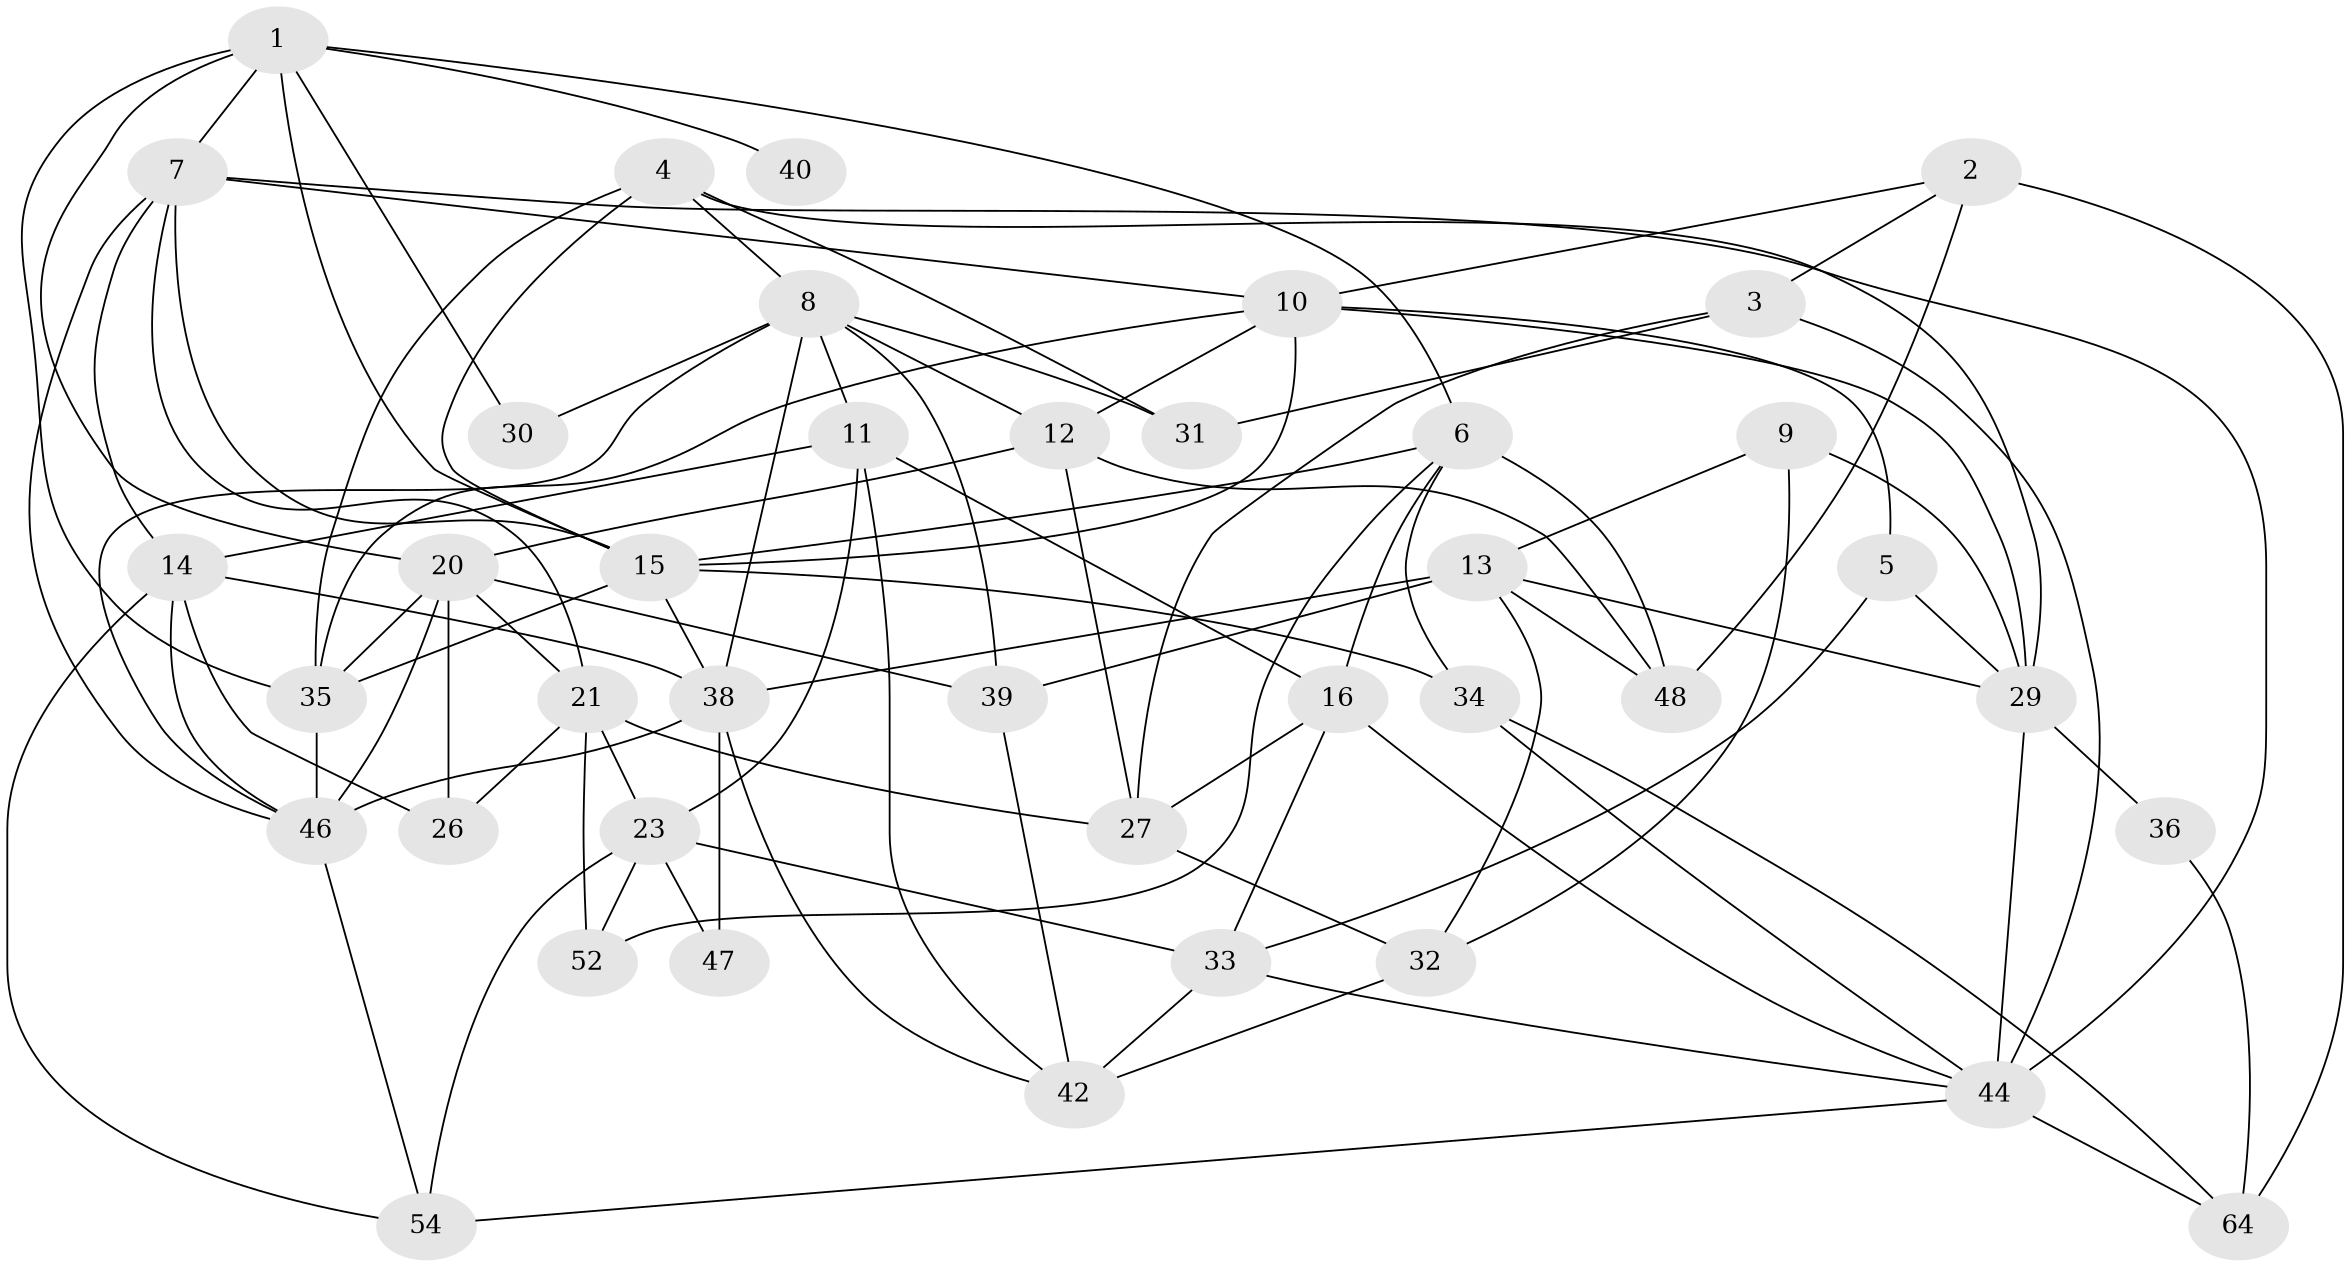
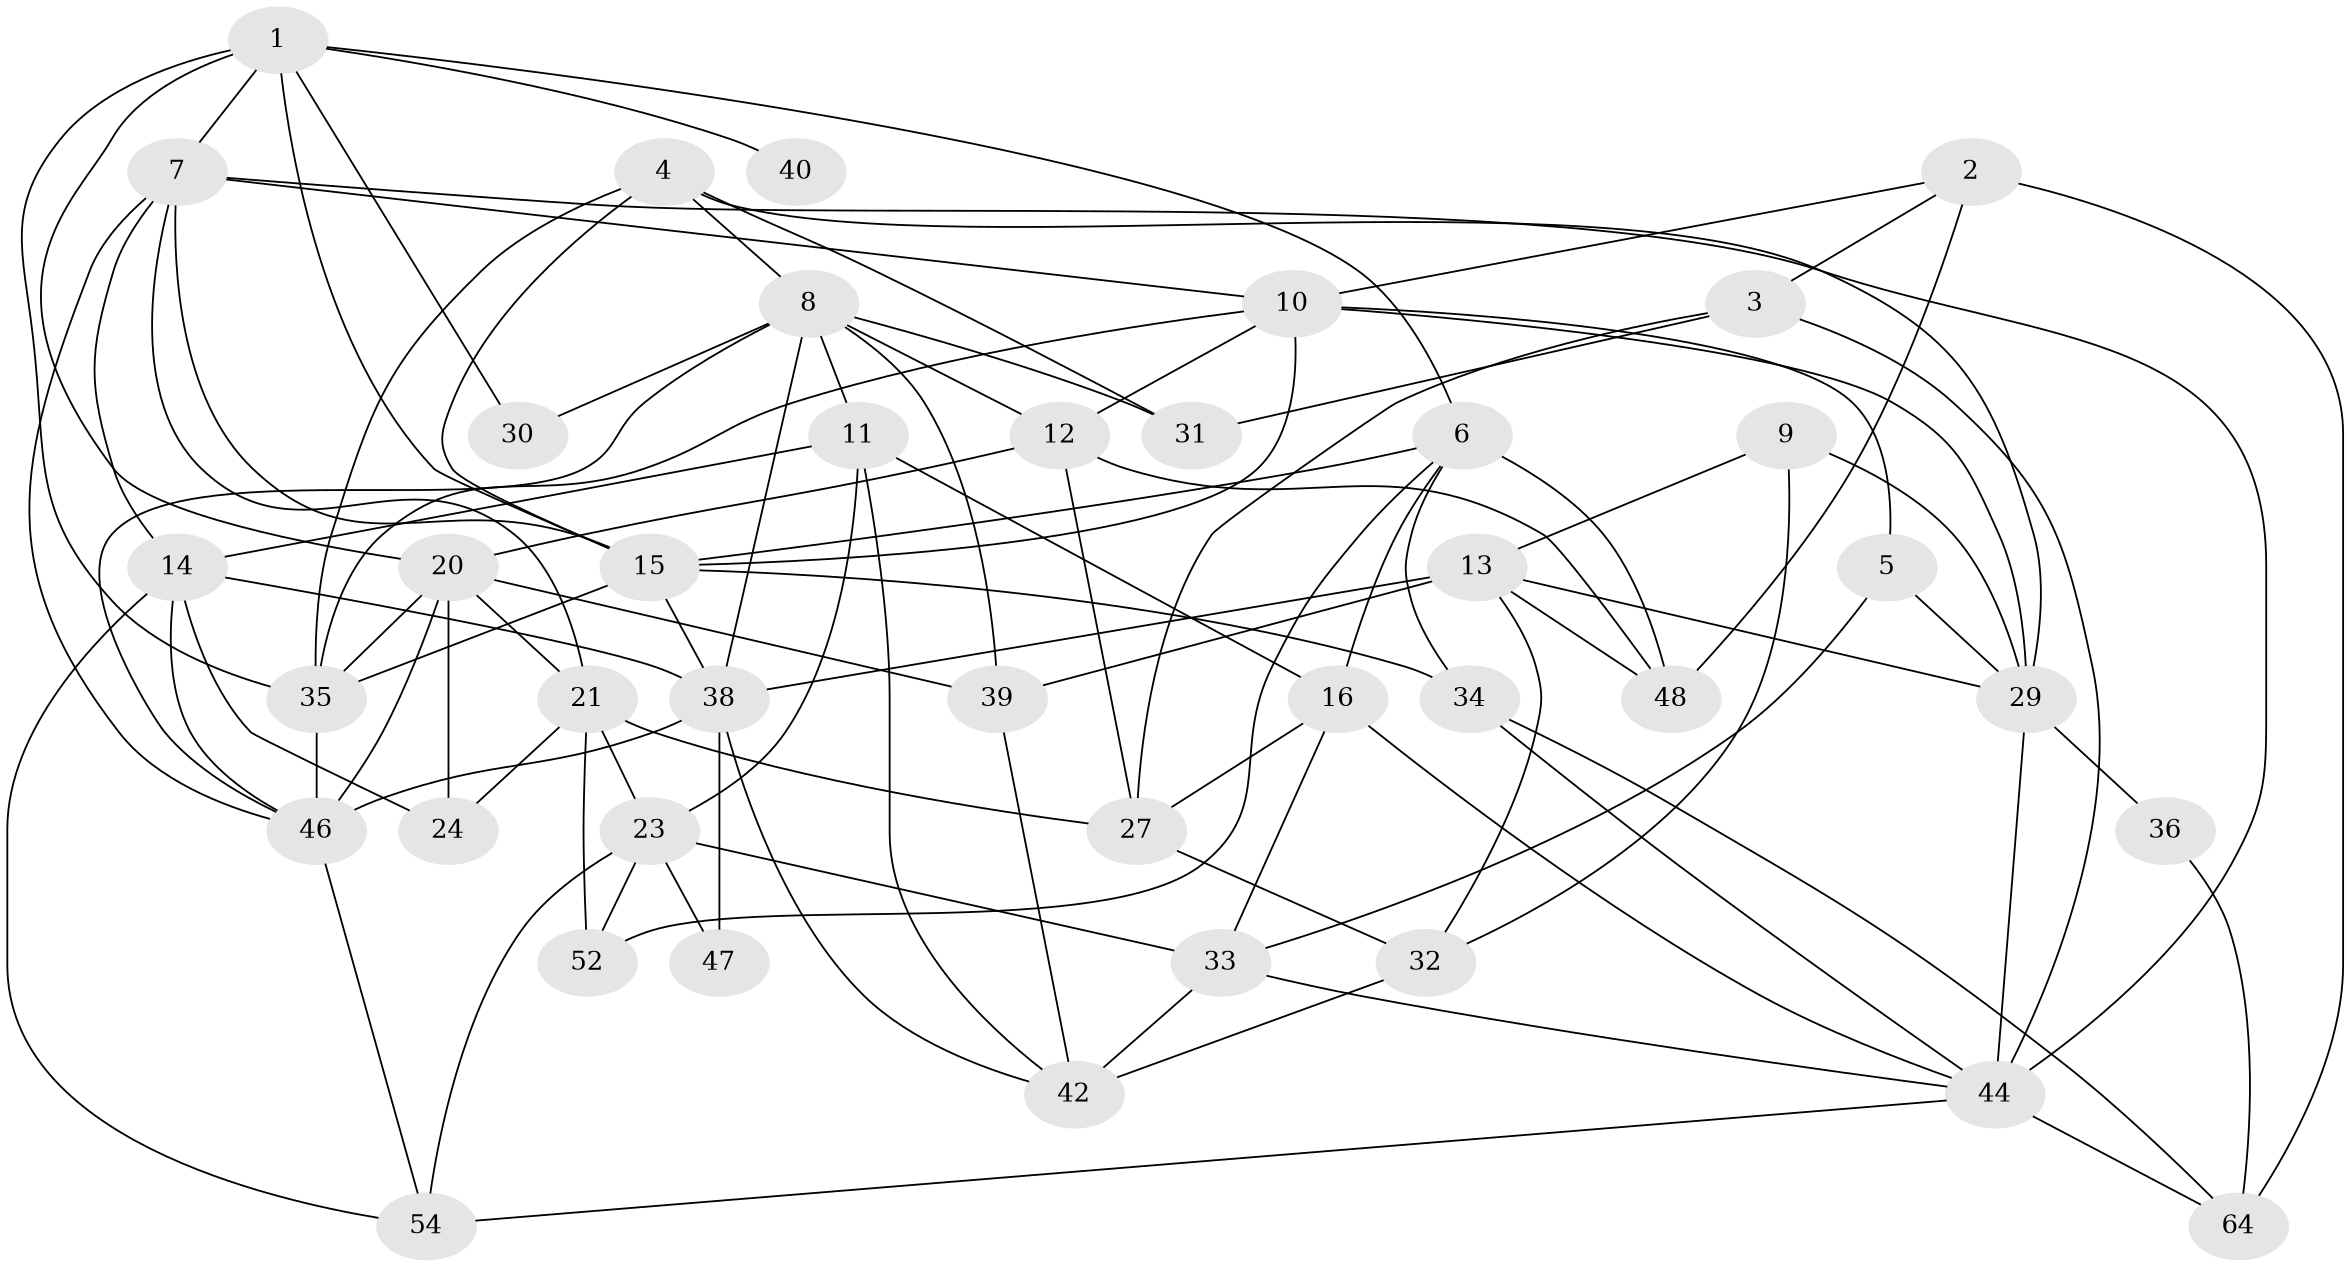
(448, 831) -> (448, 831)
